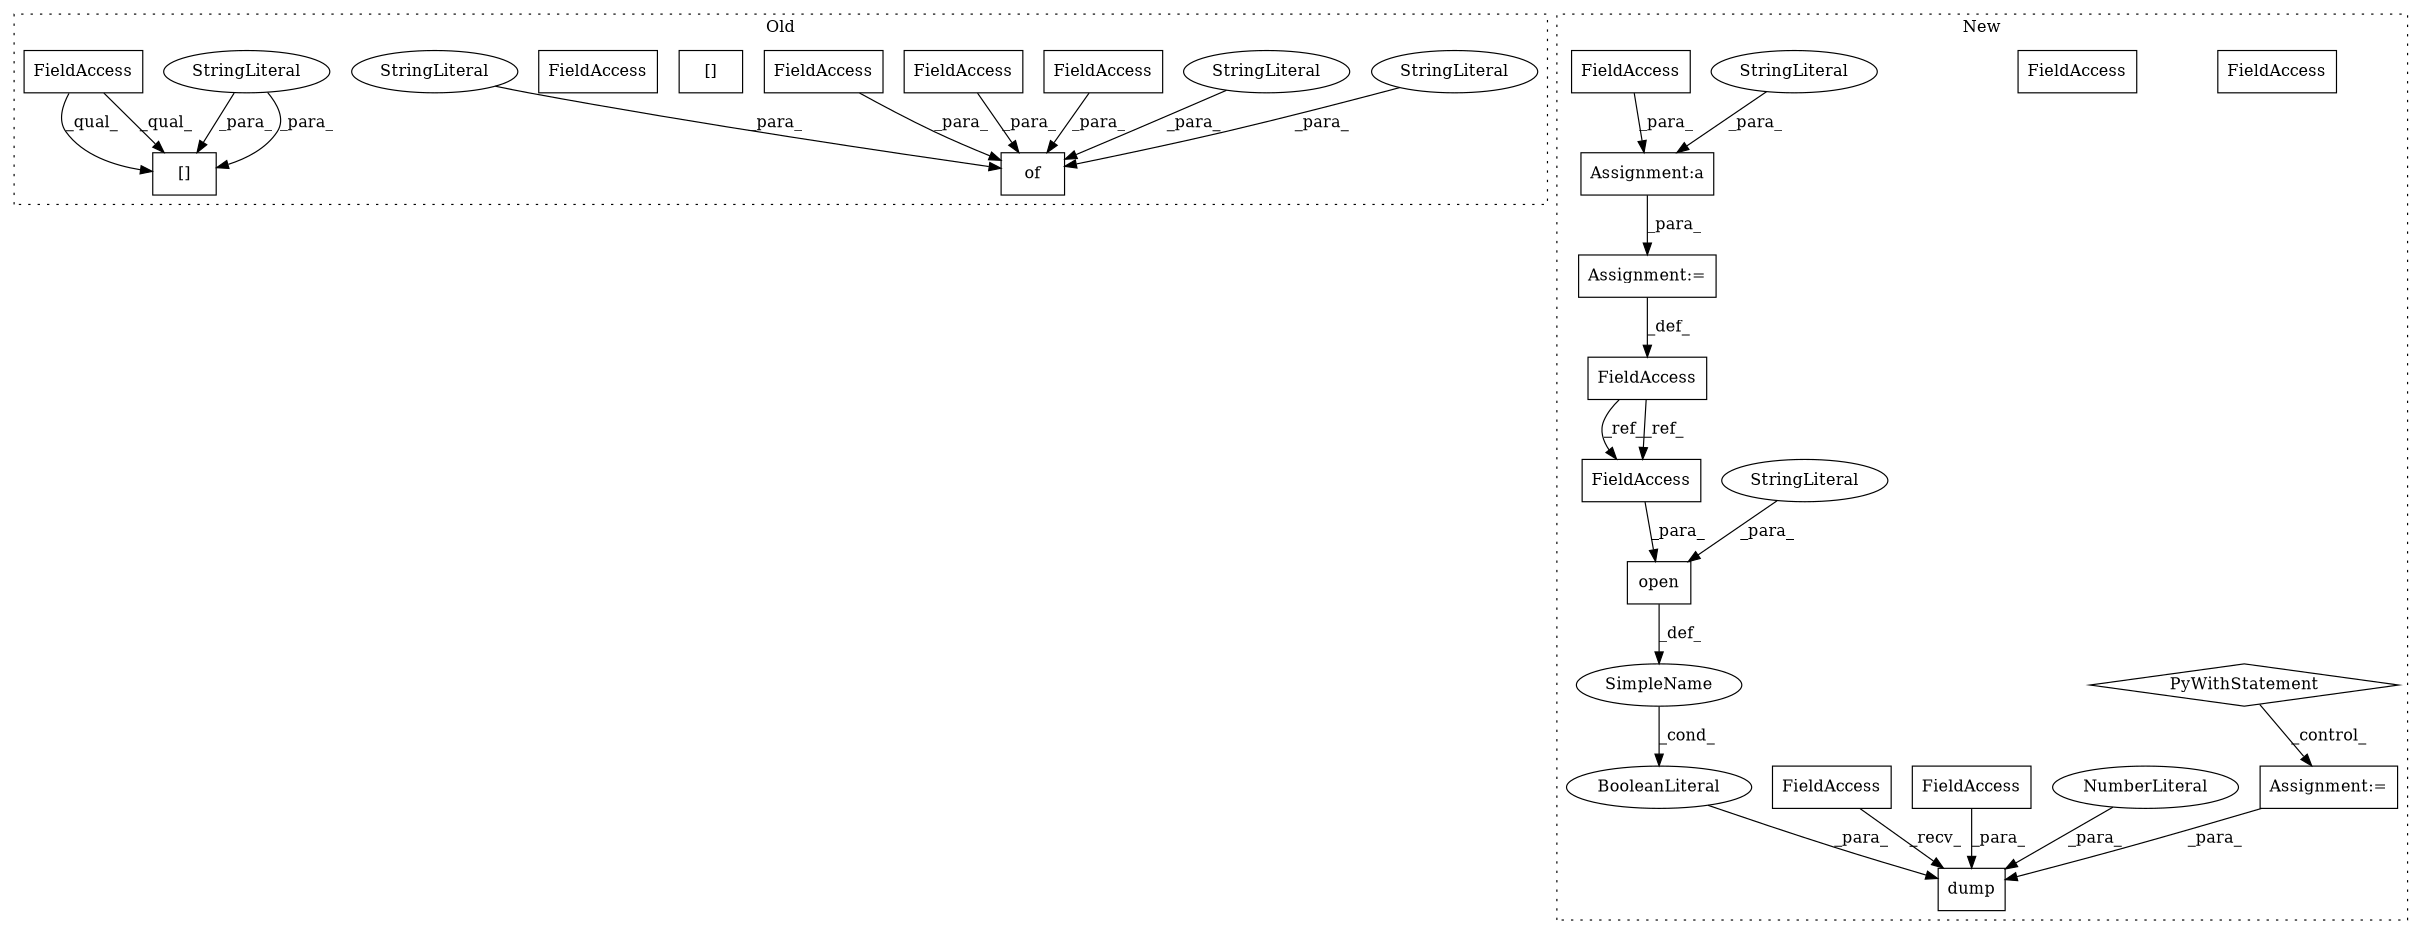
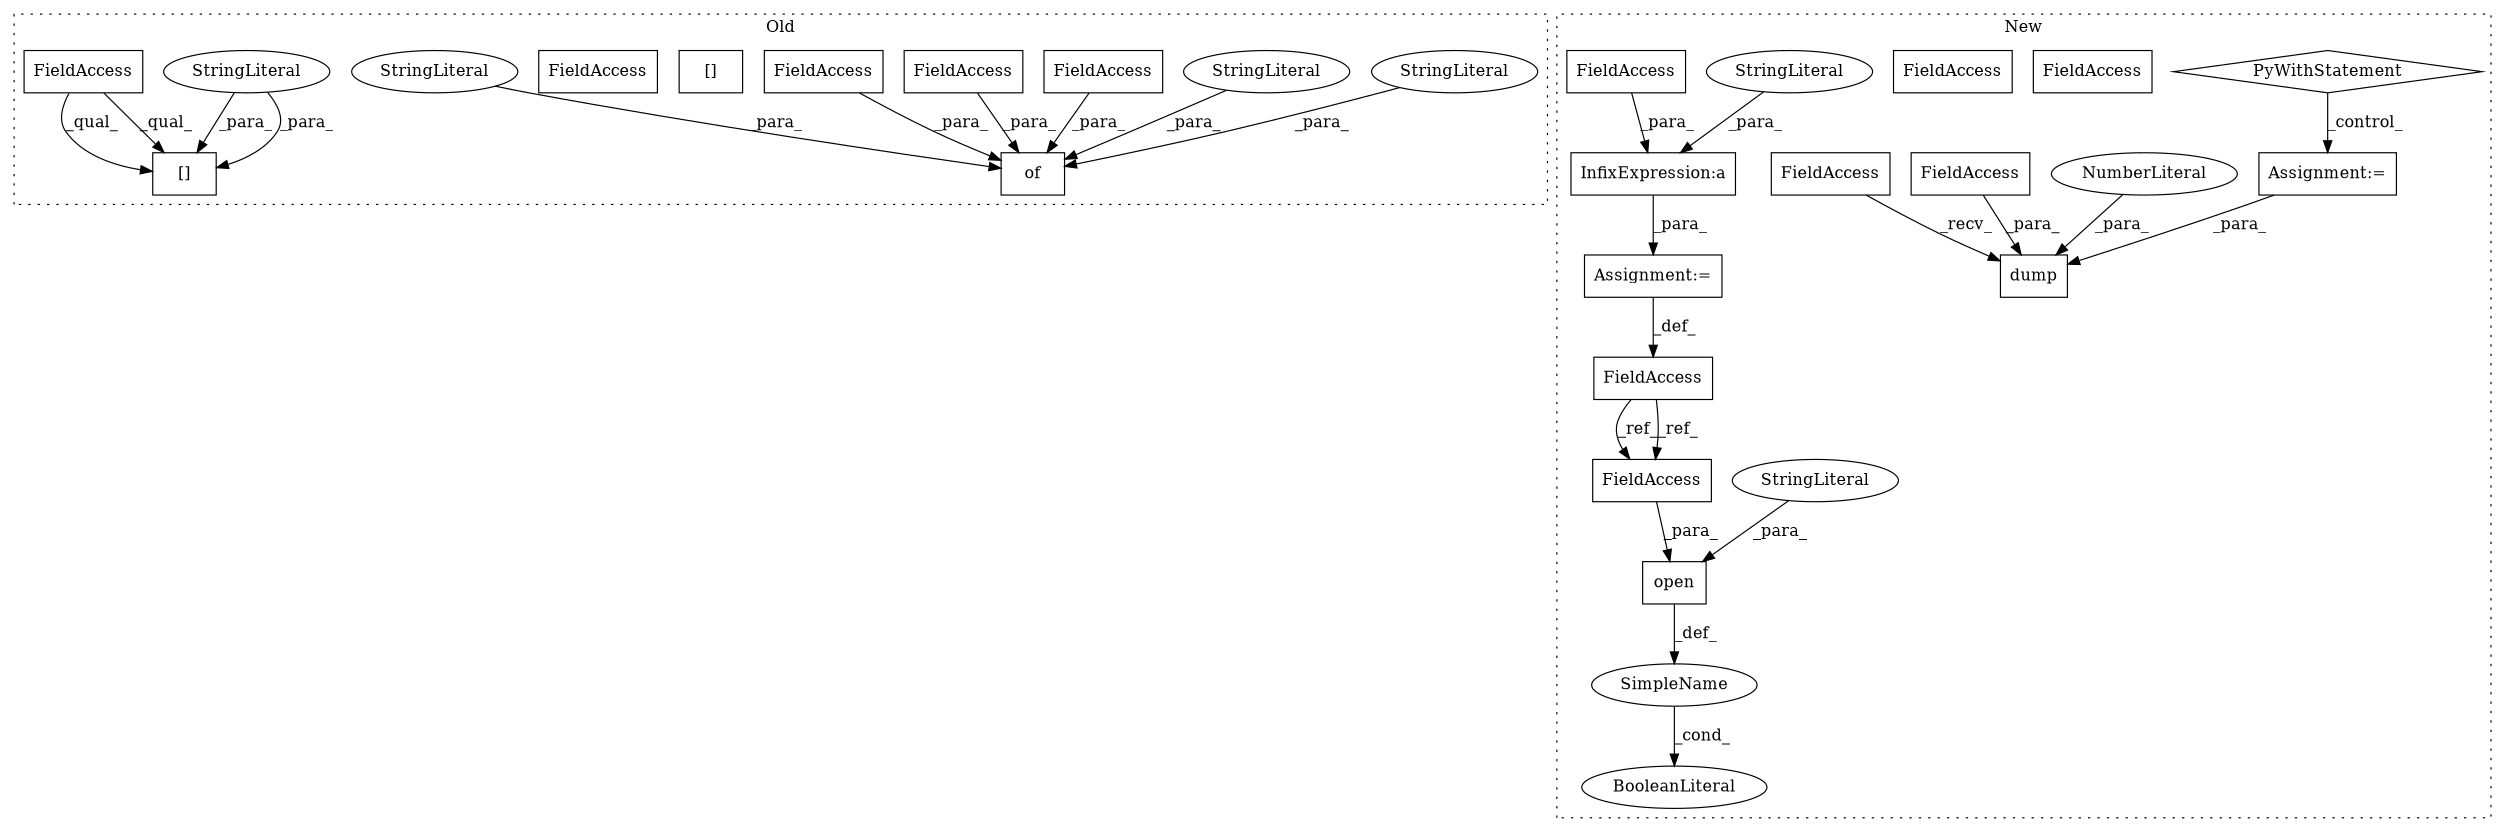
(1647, 174) -> (1653, 174)
(1817, 842) -> none
